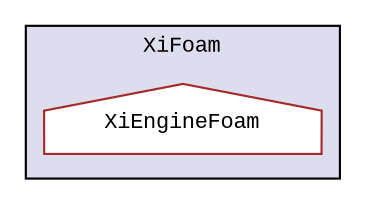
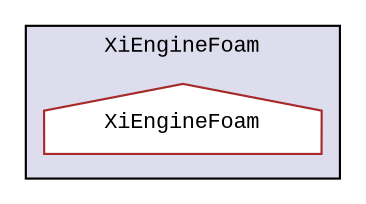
(183, 46) -> (183, 46)
